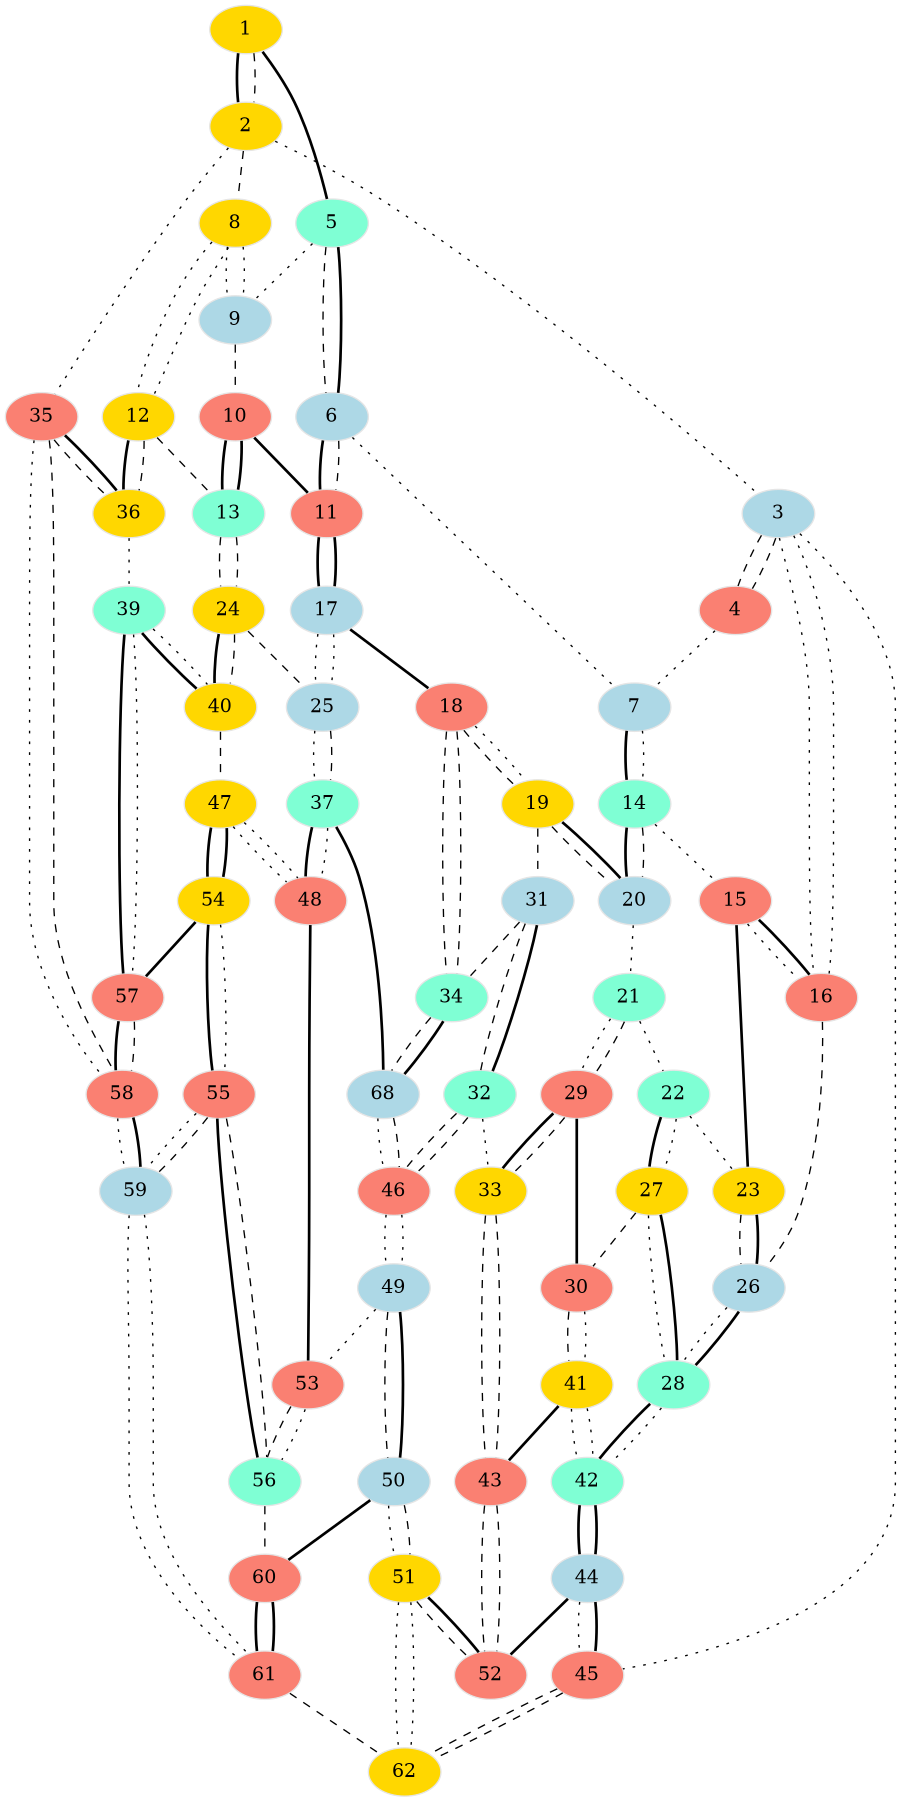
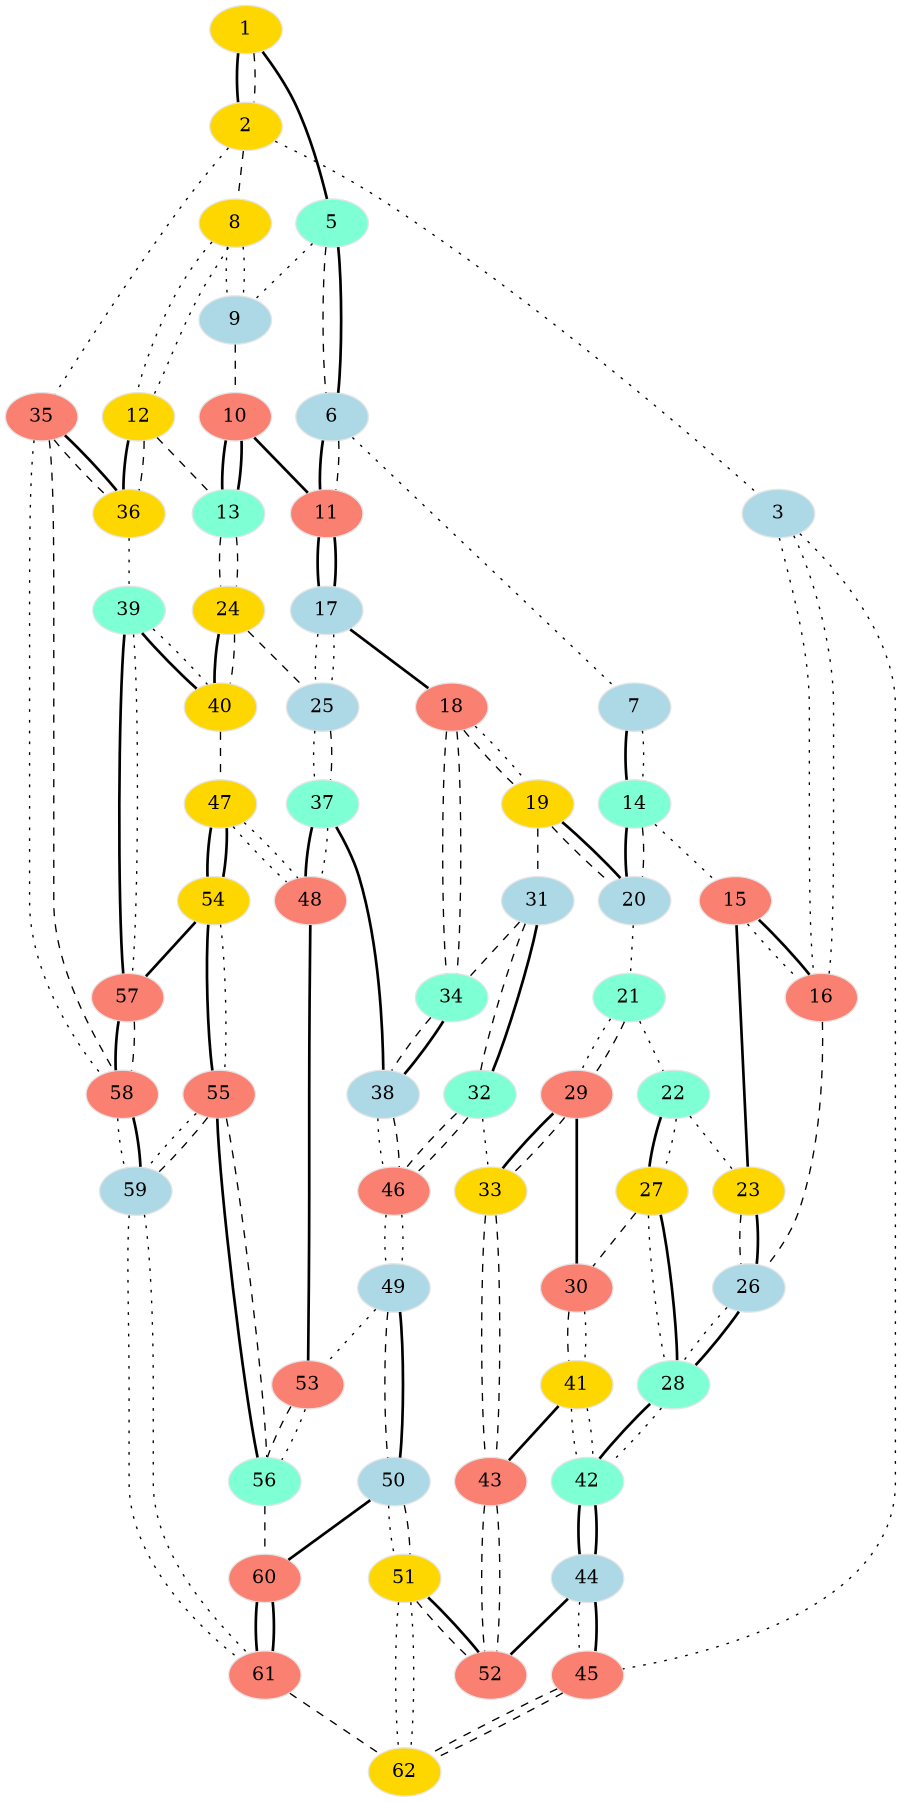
(735, 610) -> none
(383, 1094) -> (383, 1094)
